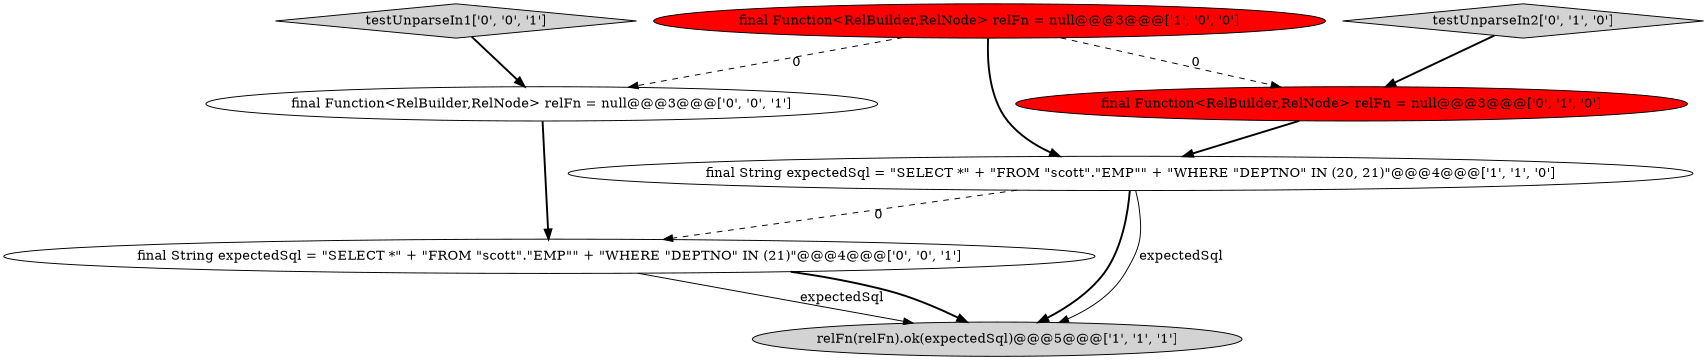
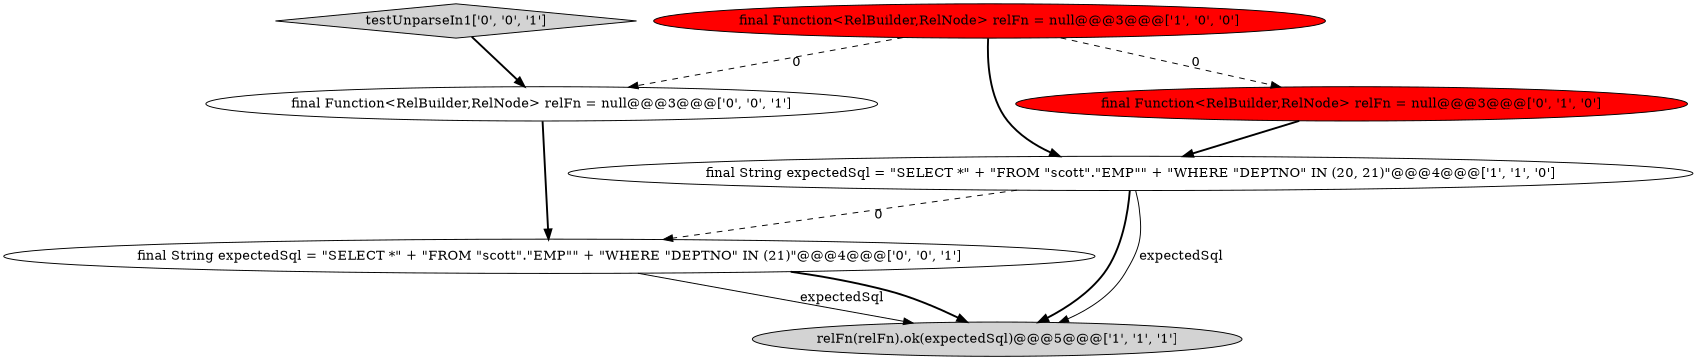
(1523, 21) -> none
